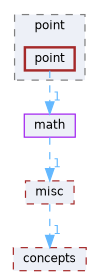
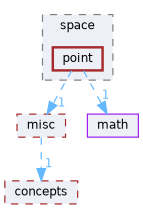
(50, 26) -> (78, 26)
(50, 153) -> (62, 88)
